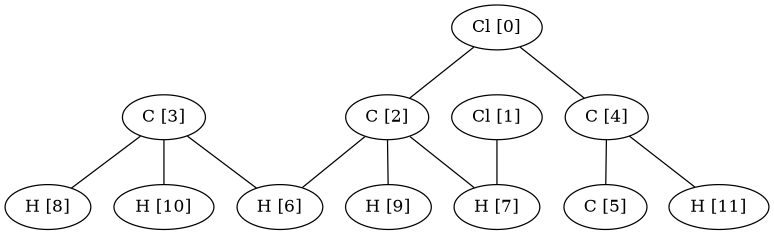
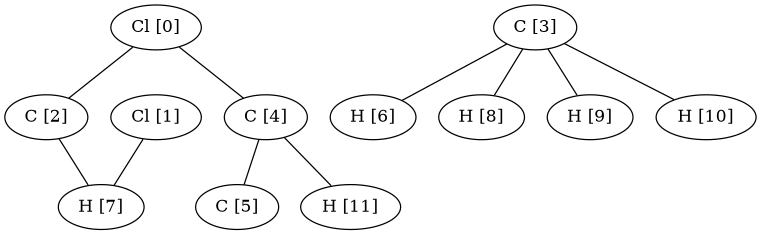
(334, 162) -> none
(388, 162) -> (563, 72)
